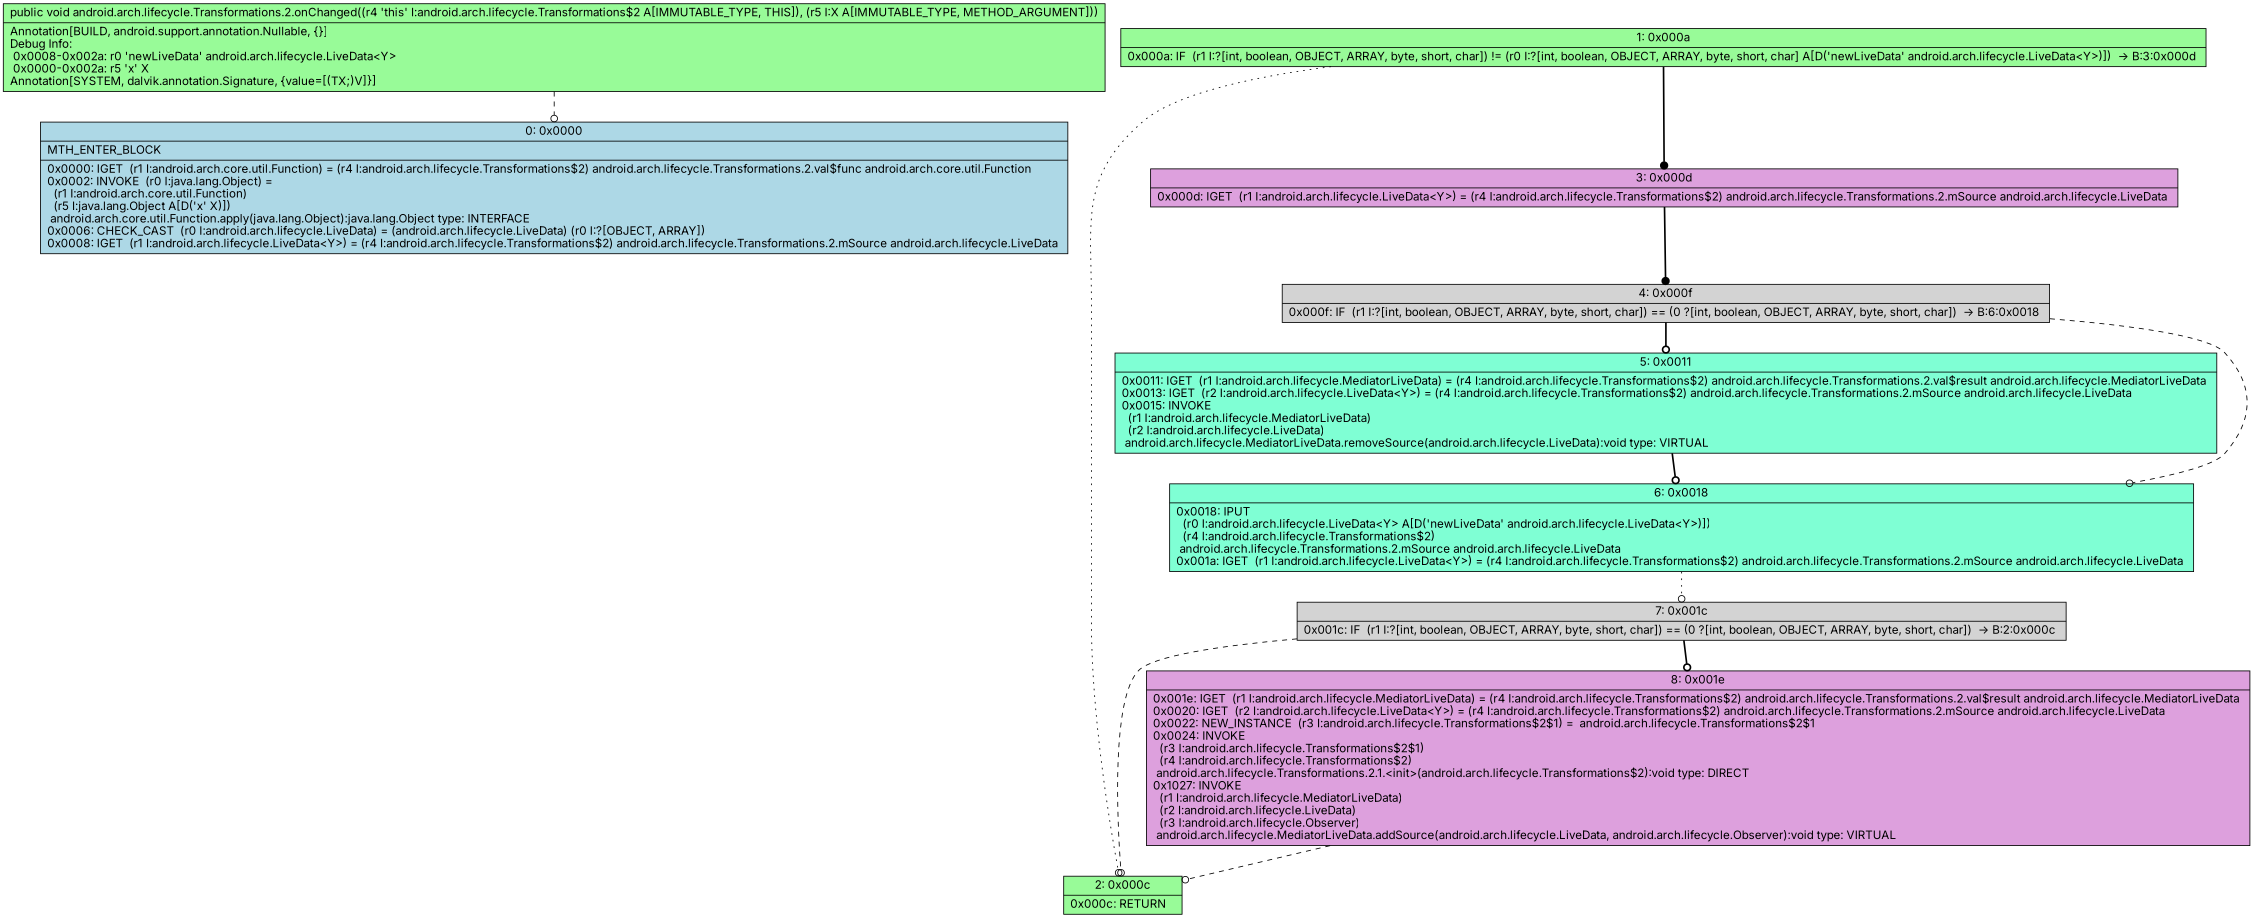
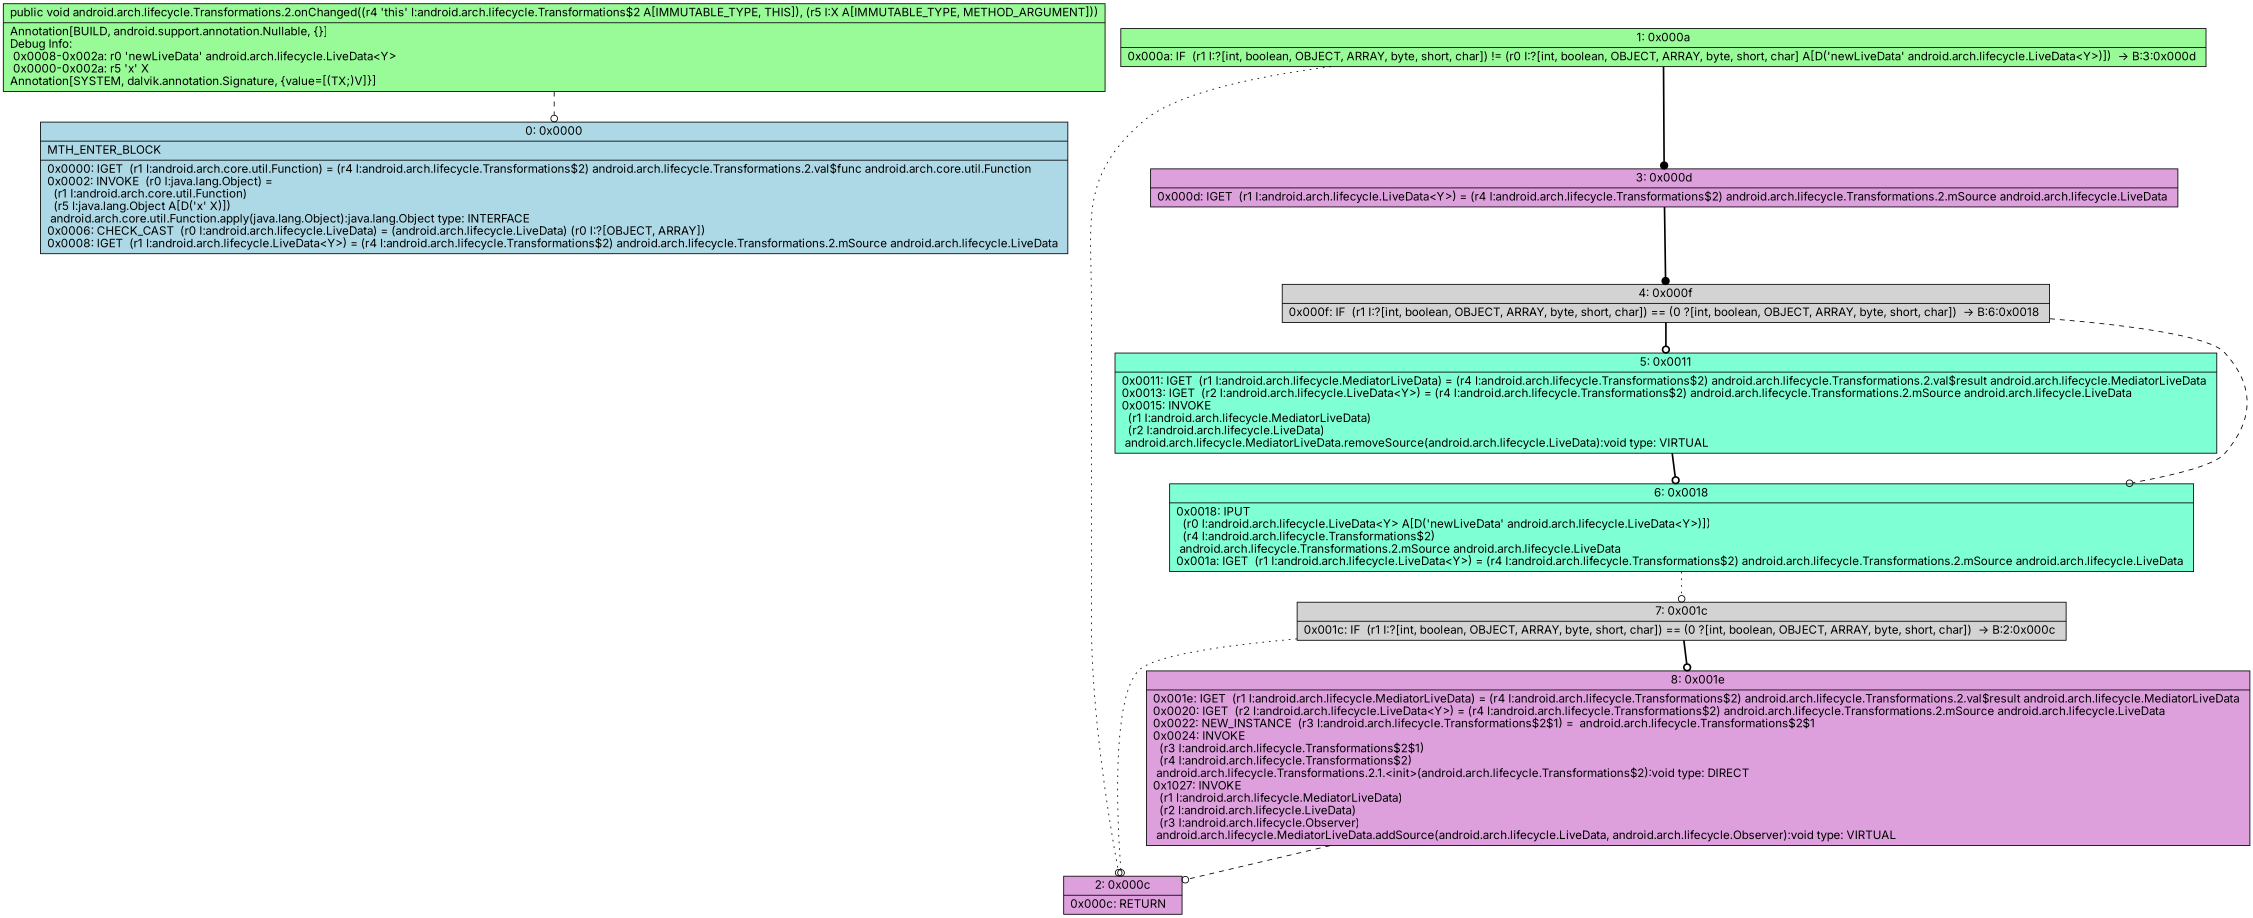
(1129, 688) -> (1129, 688)
(1123, 895) -> (1123, 895)
